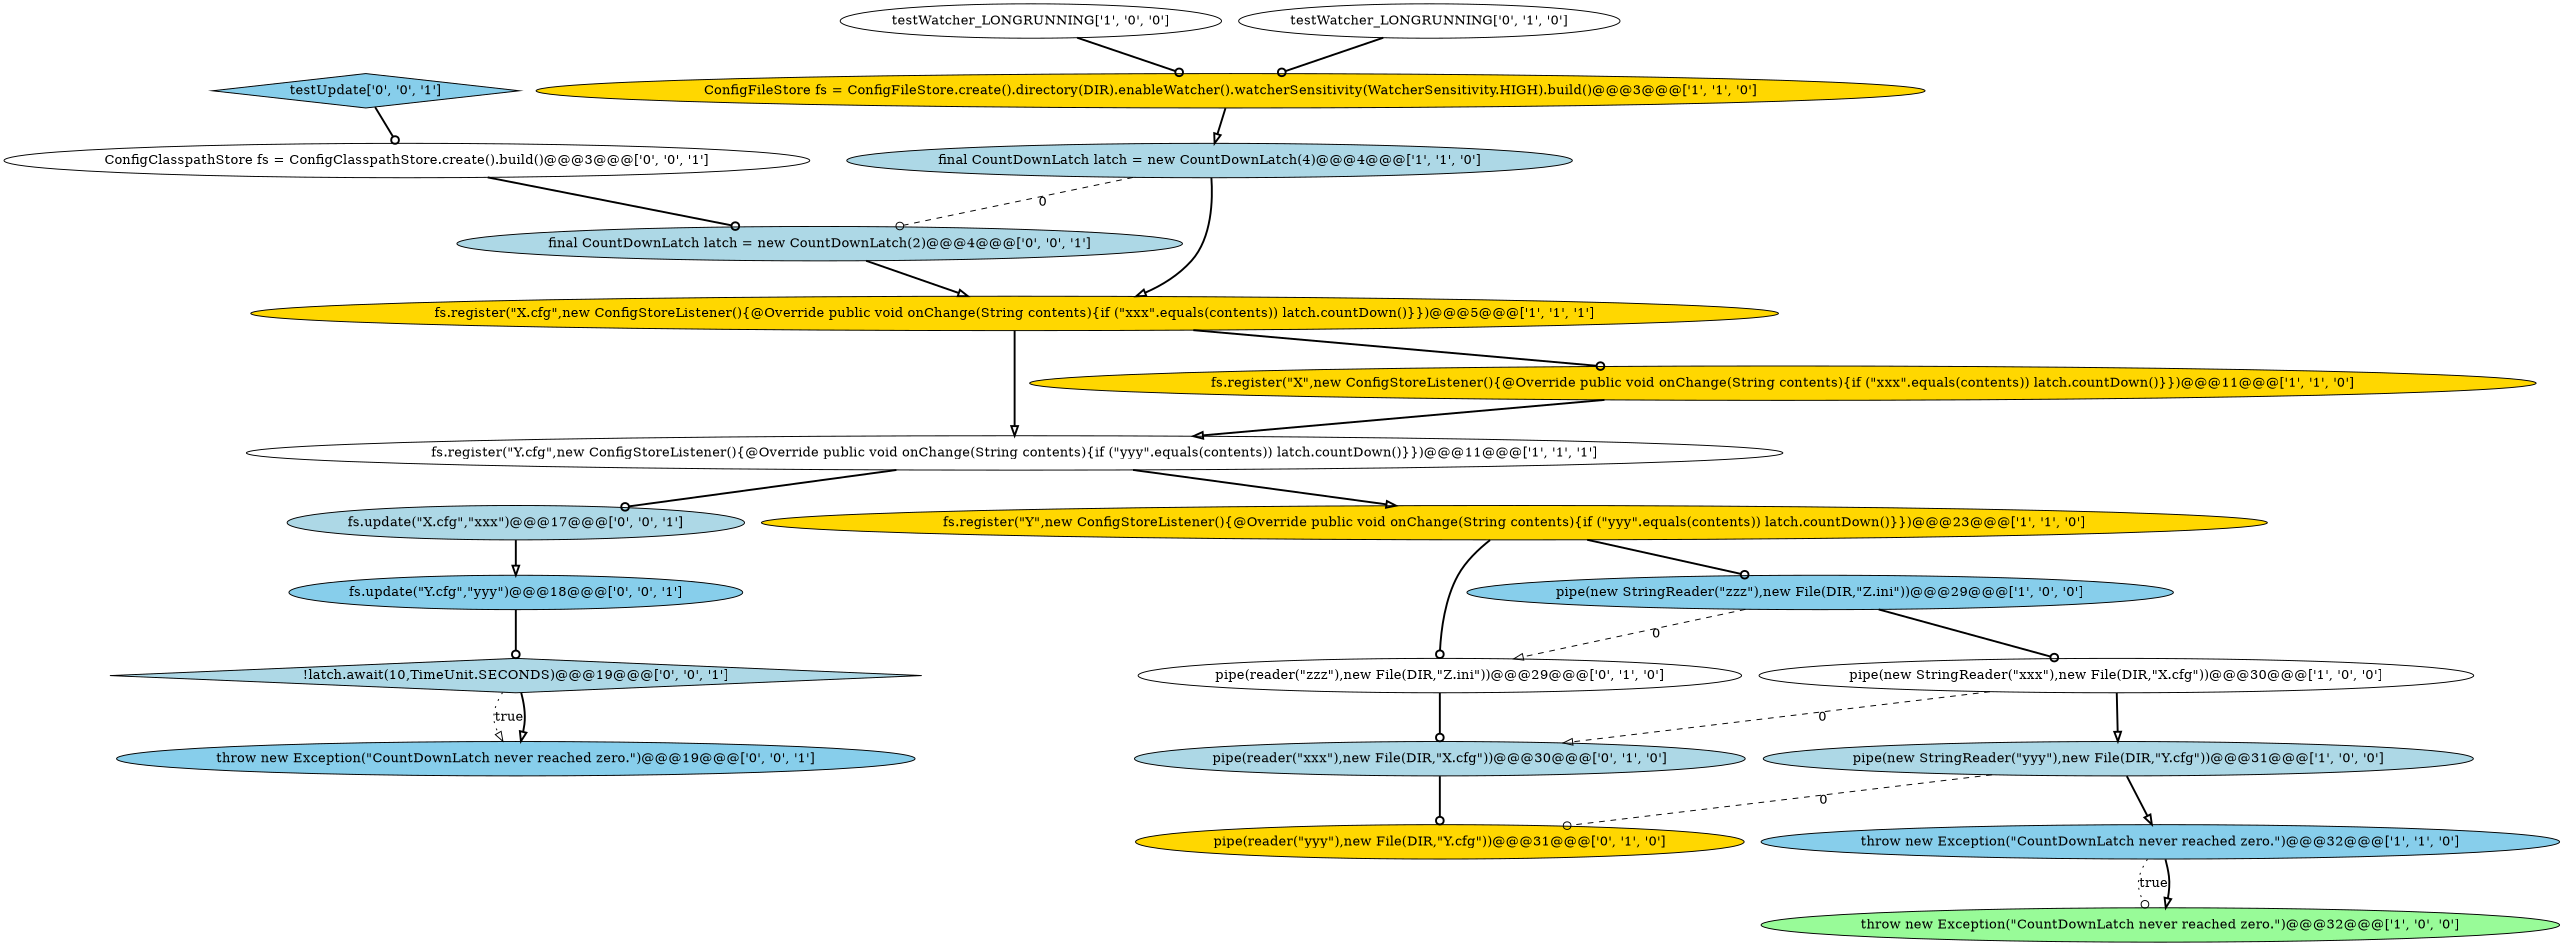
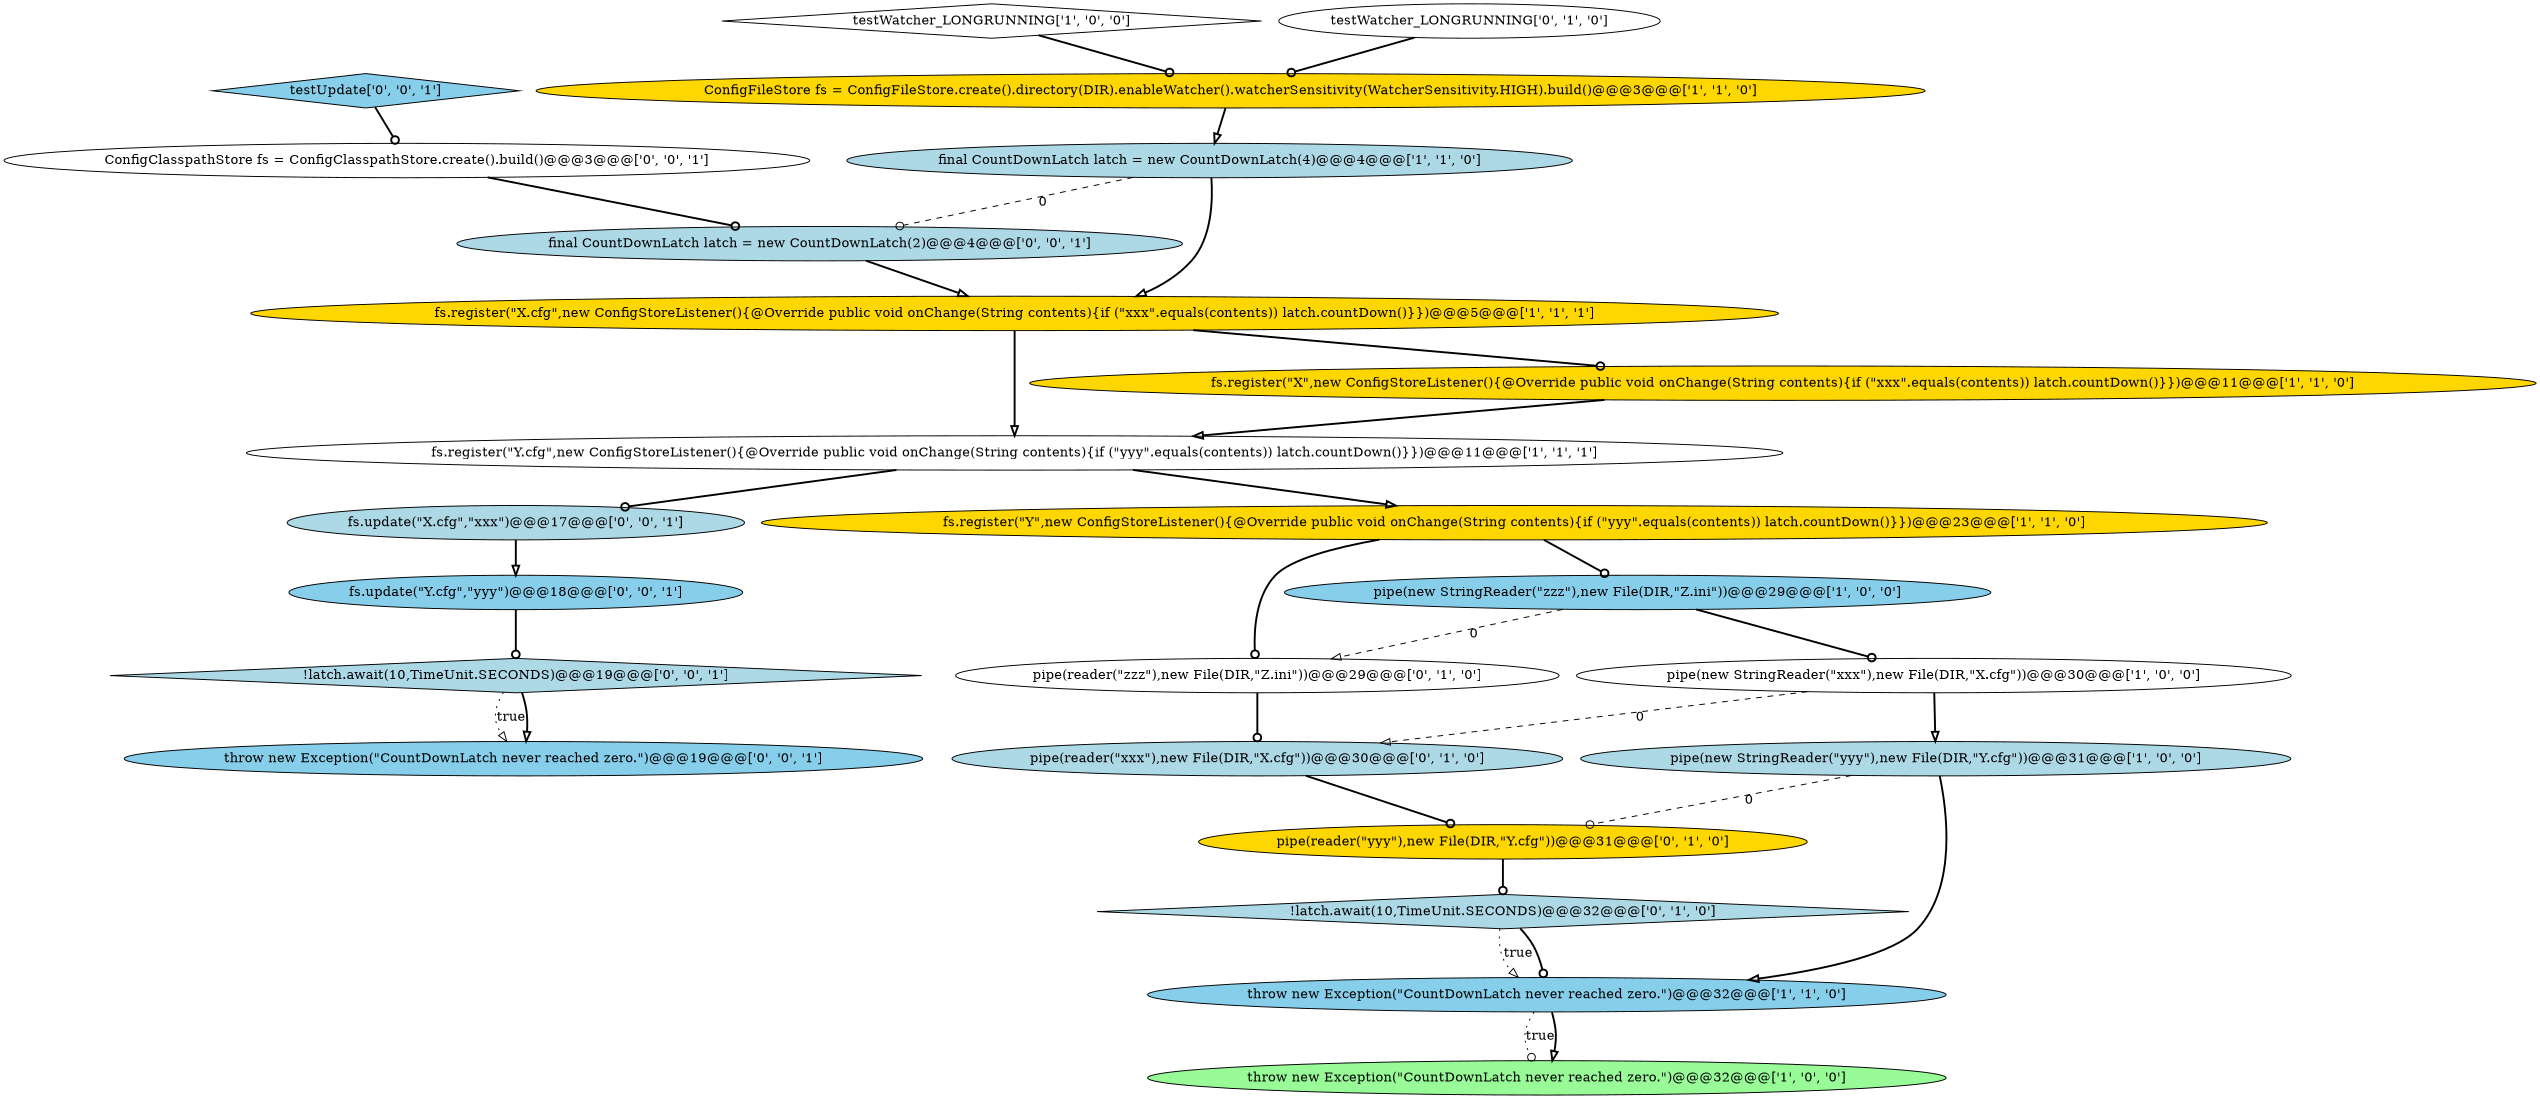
(1031, 21) -> (992, 21)
none -> (1503, 912)
